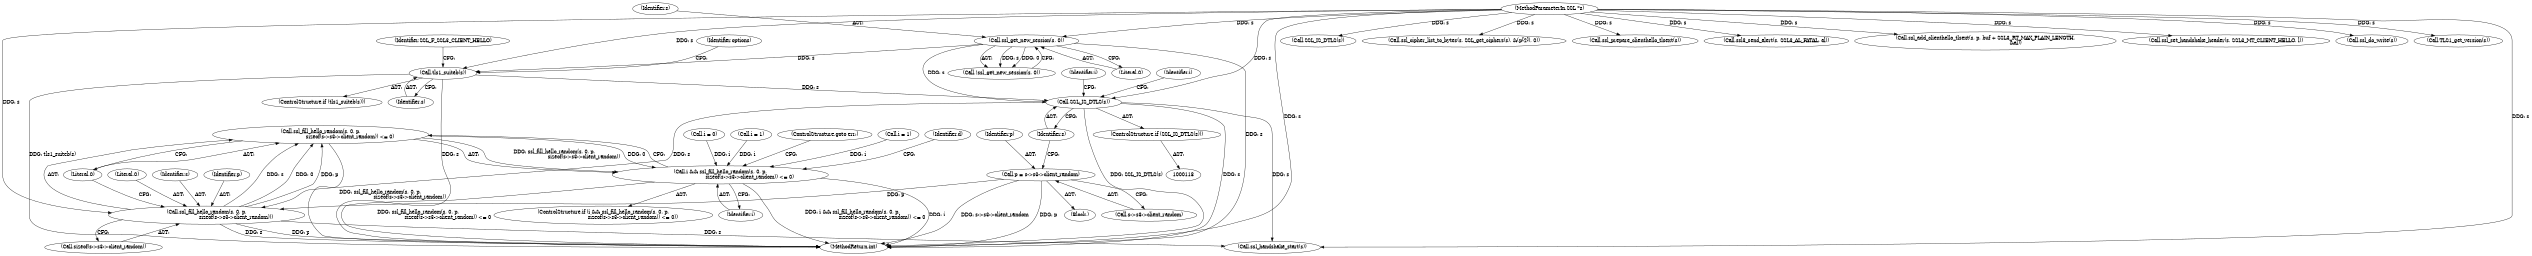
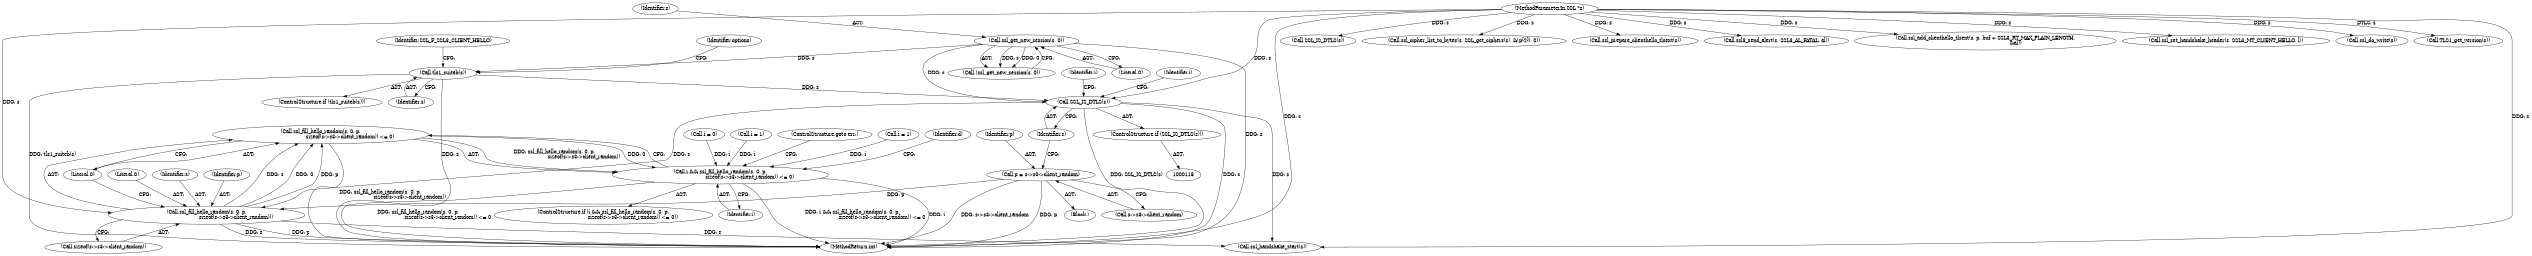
(982, 18) -> none
(1262, 19) -> none
(2366, 23) -> (2366, 23)
